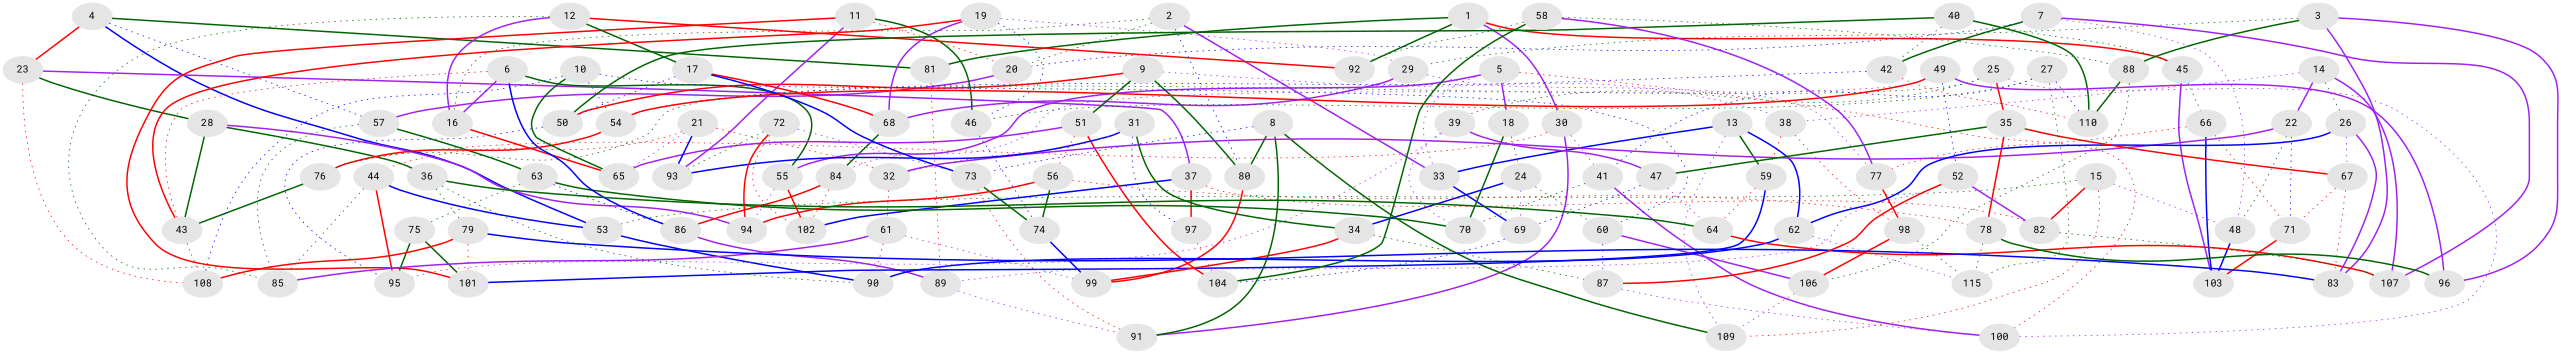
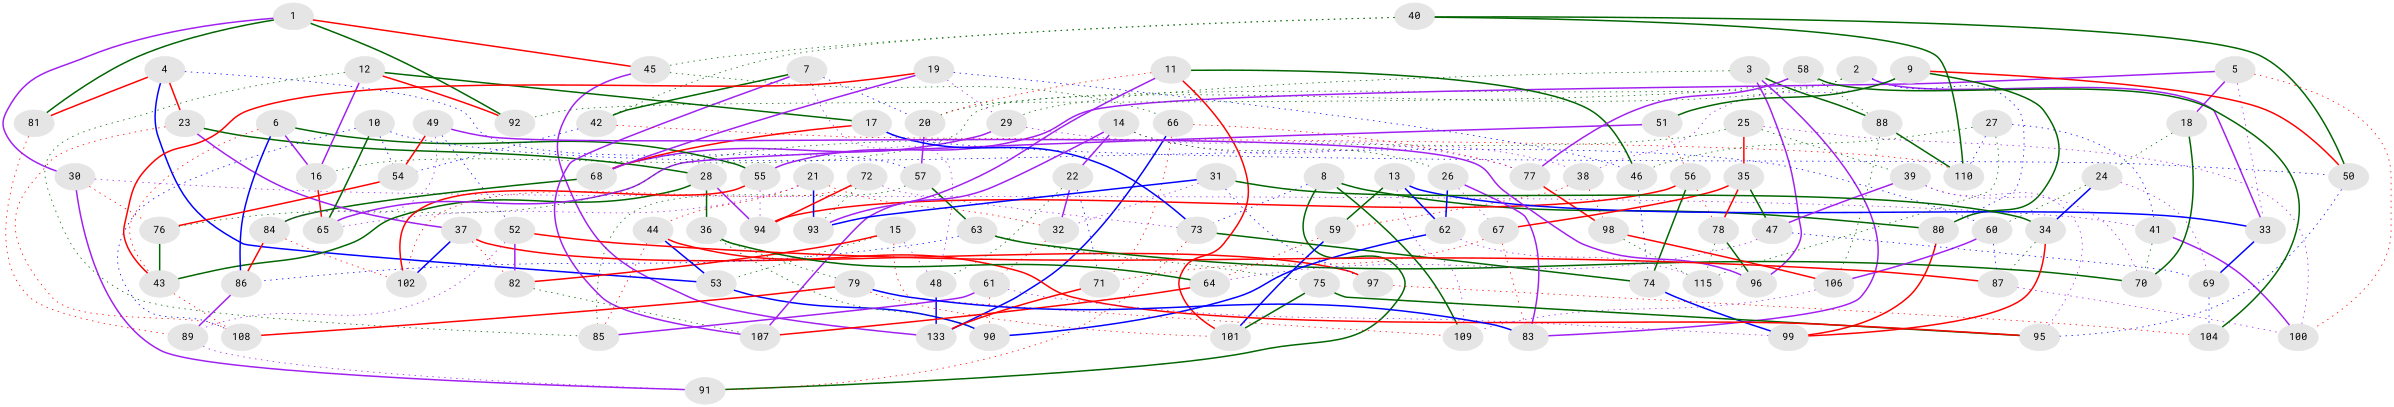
(491, 42) -> (99, 96)
(1138, 212) -> none
(2214, 284) -> (936, 337)
